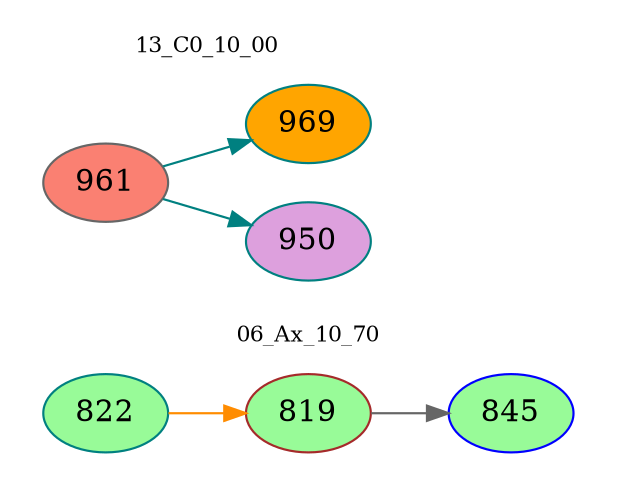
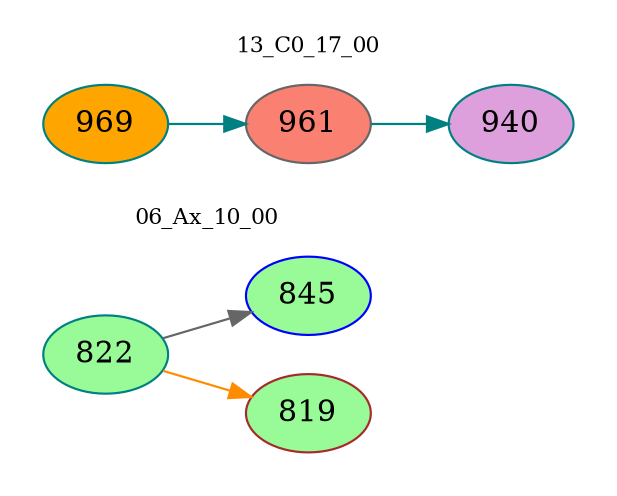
(207, 47) -> (308, 47)
(196, 156) -> (196, 124)
(308, 241) -> (511, 124)
(308, 336) -> (207, 219)
(399, 413) -> (196, 328)
